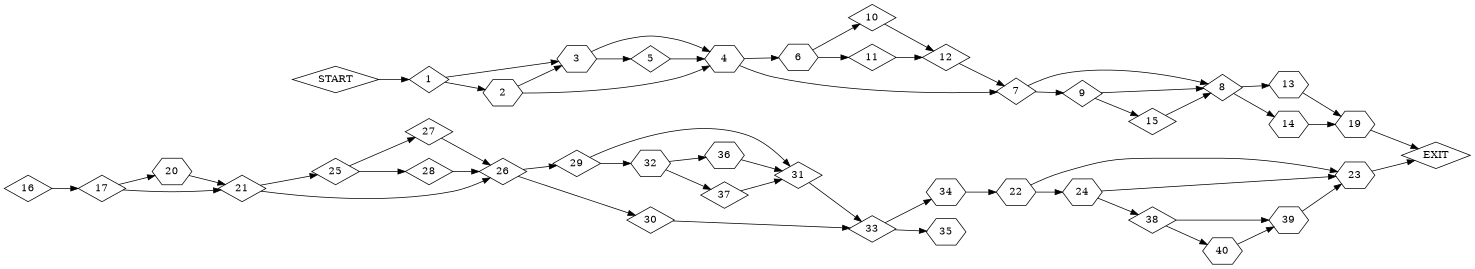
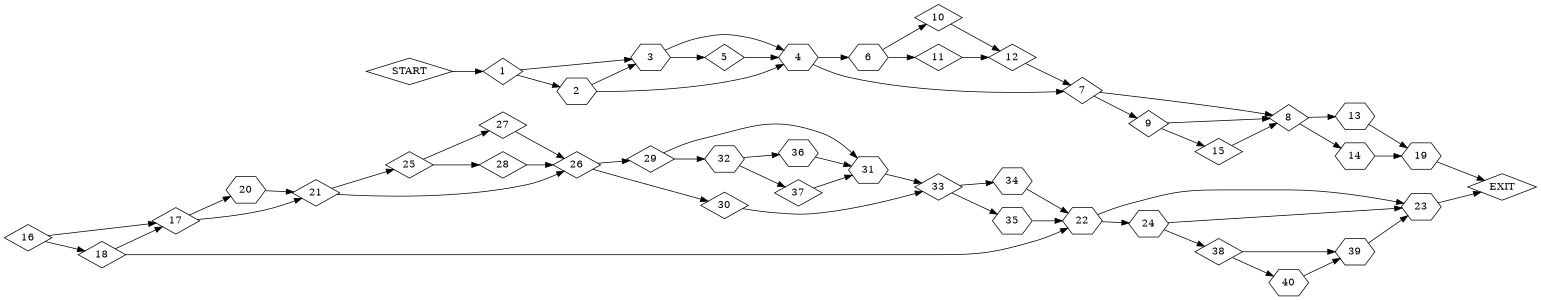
(798, 175) -> (868, 170)
none -> (1044, 221)
none -> (102, 255)
